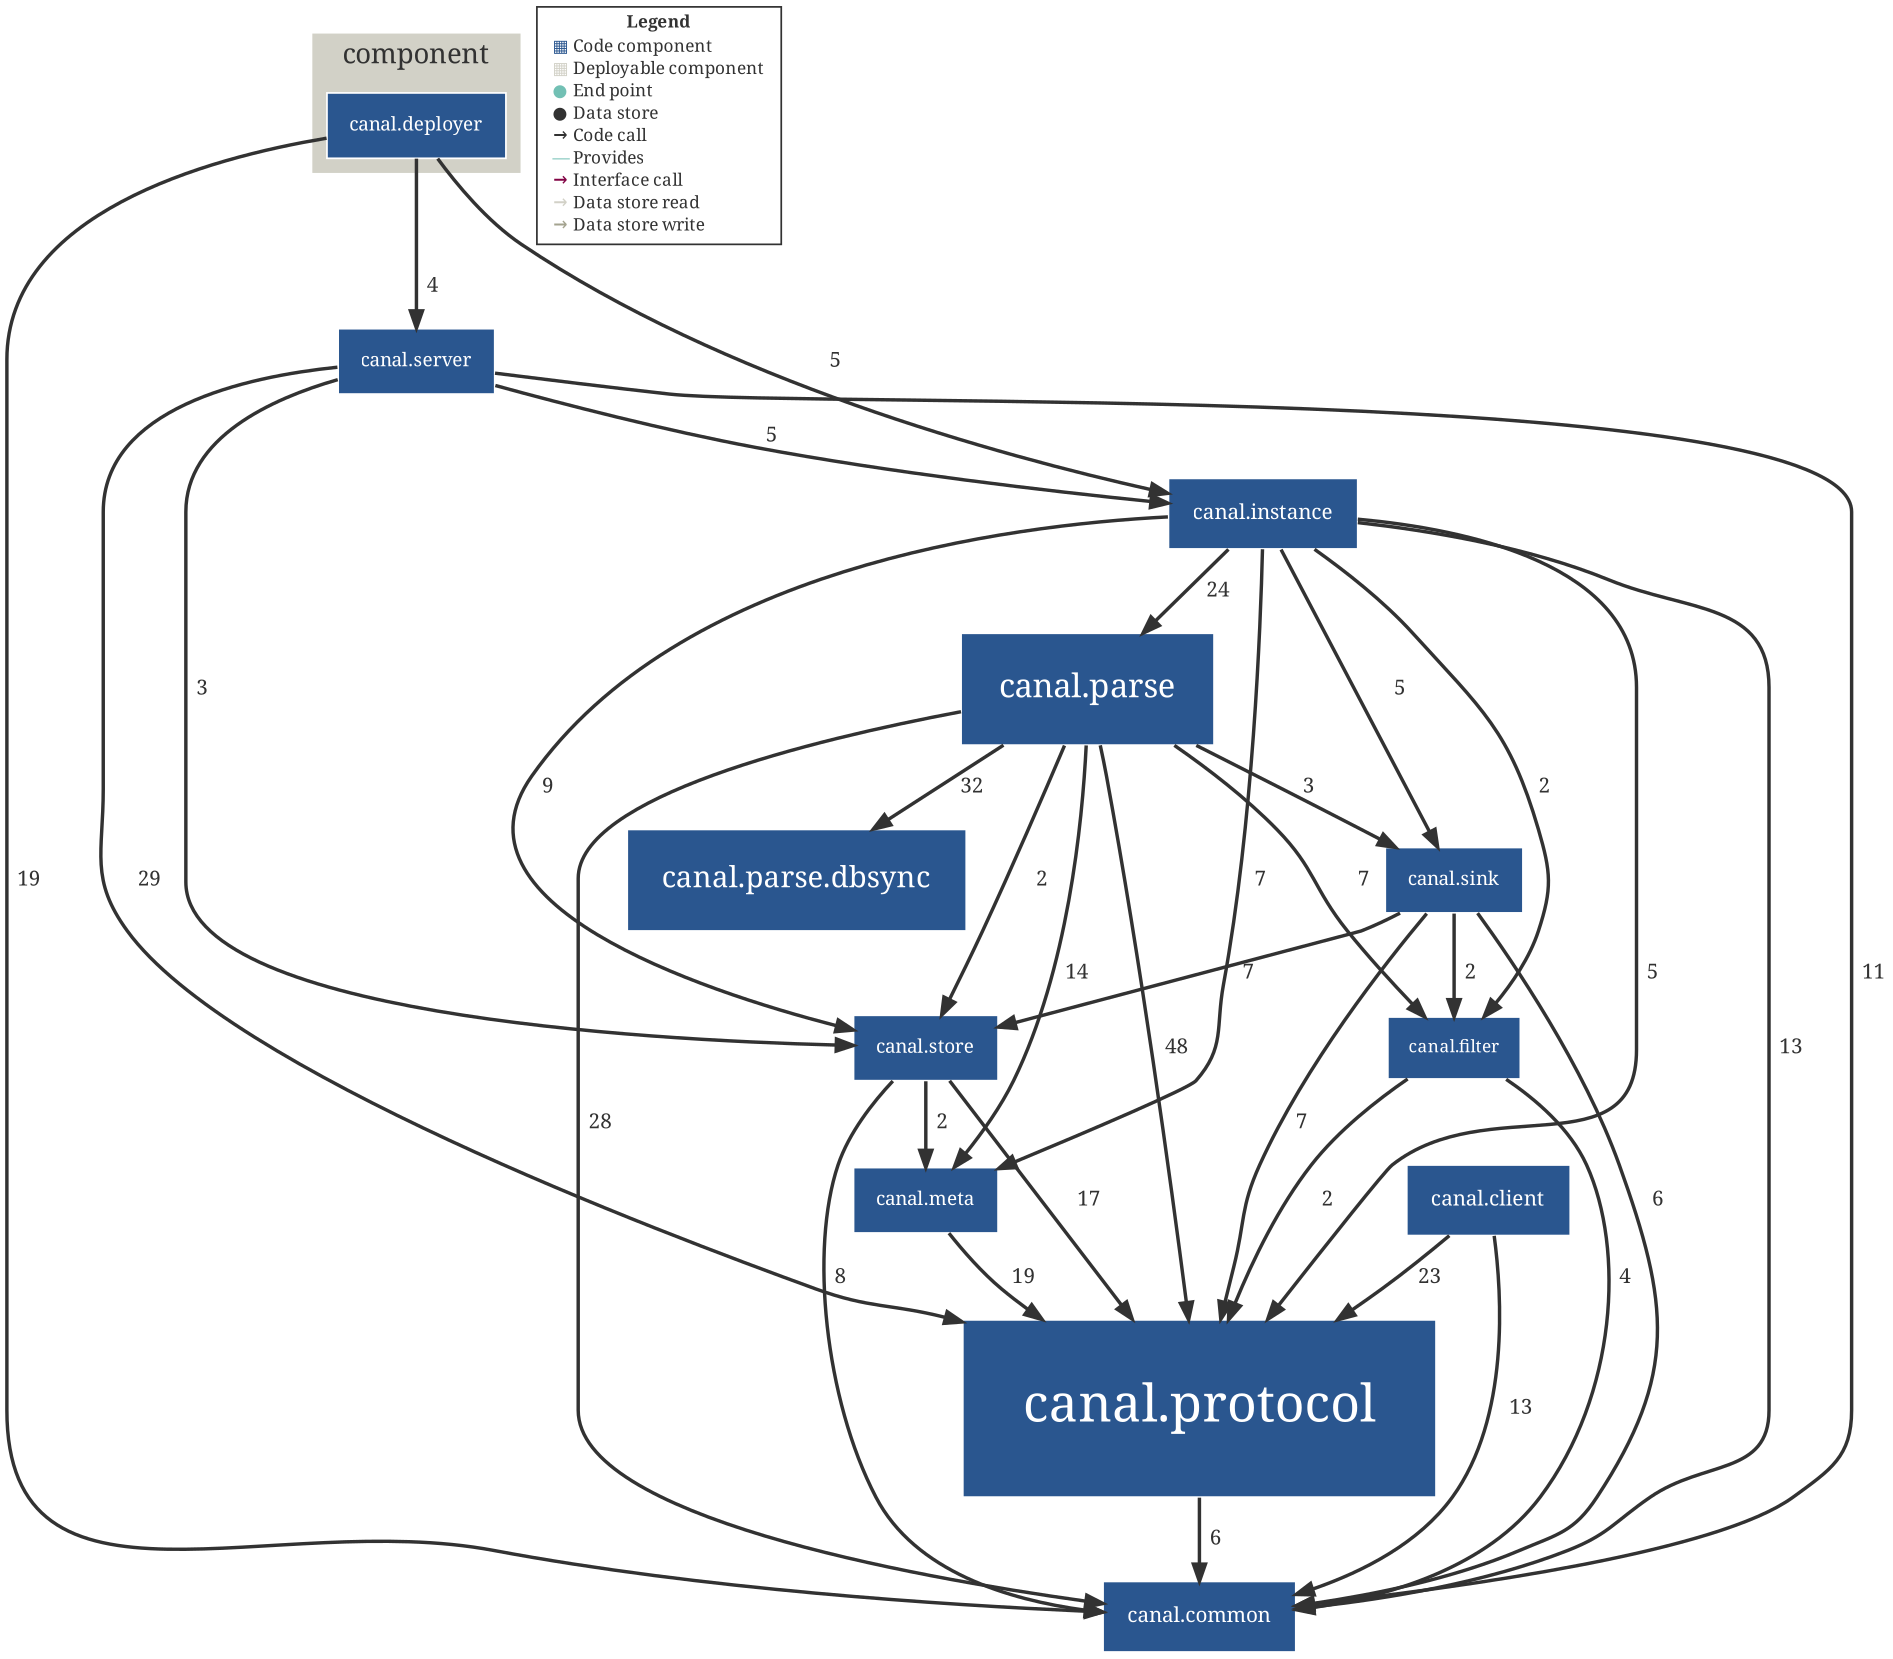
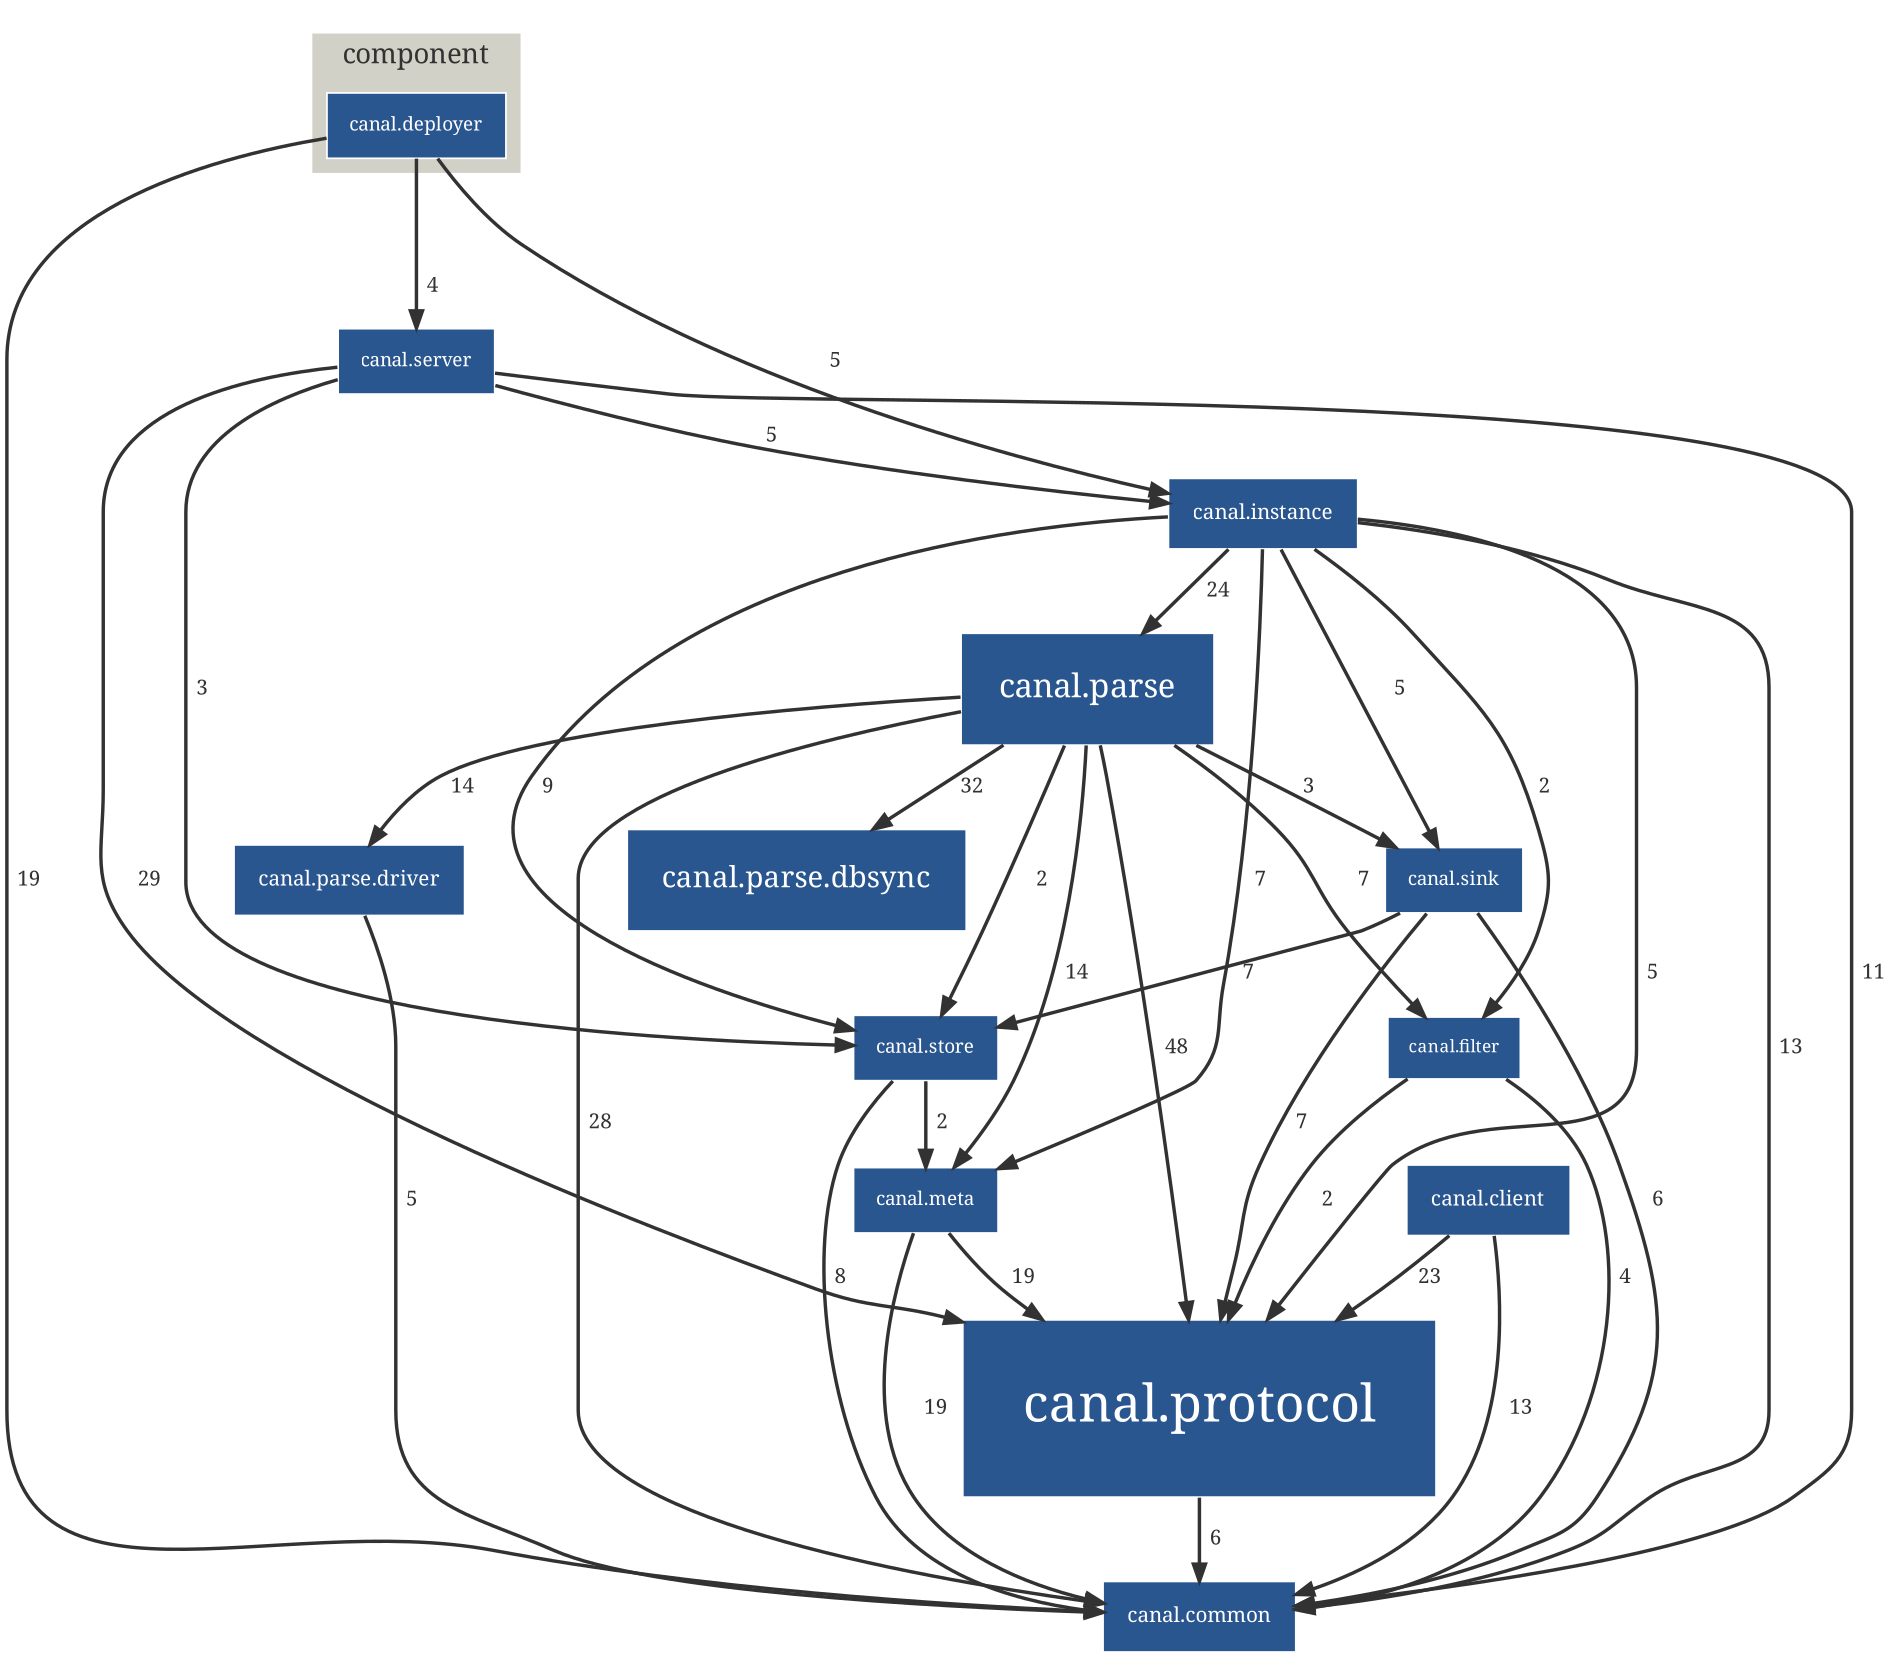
(659, 126) -> none
none -> (349, 880)
(1454, 956) -> none
(1036, 1193) -> none
none -> (898, 1467)
